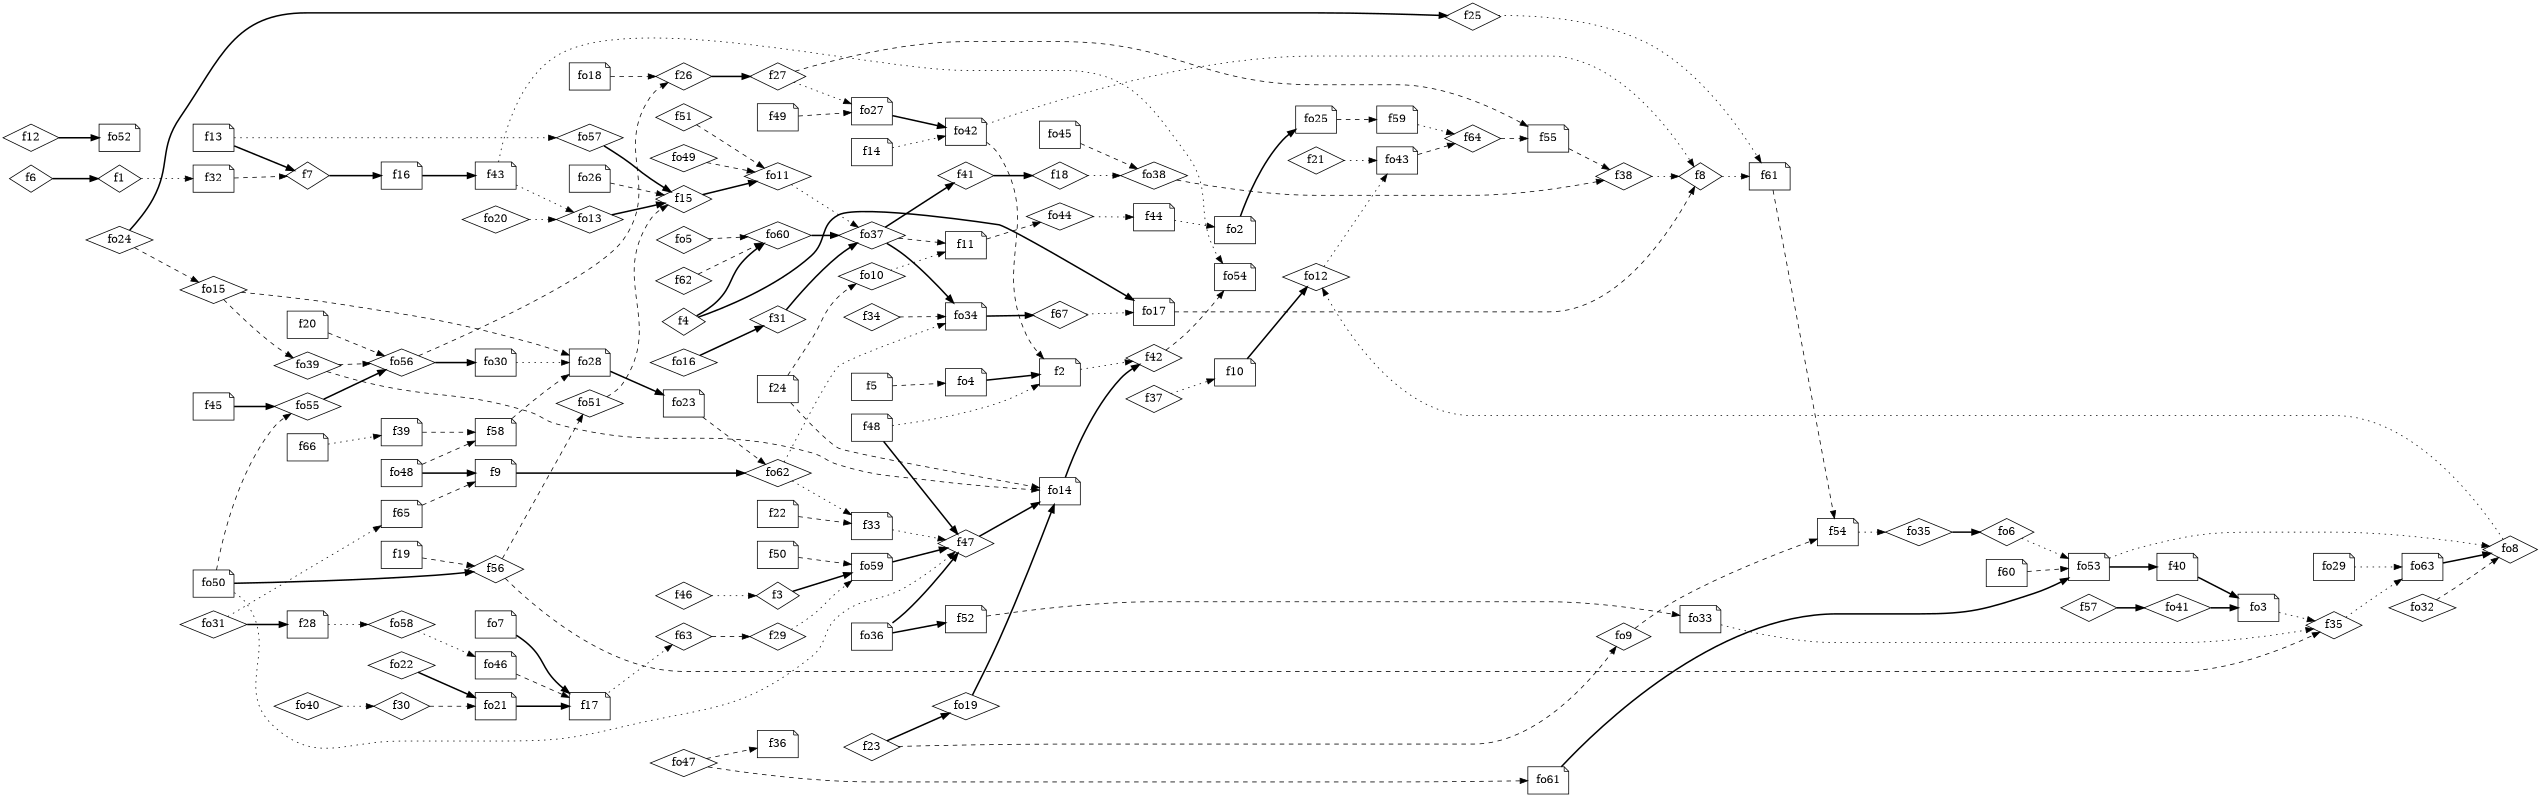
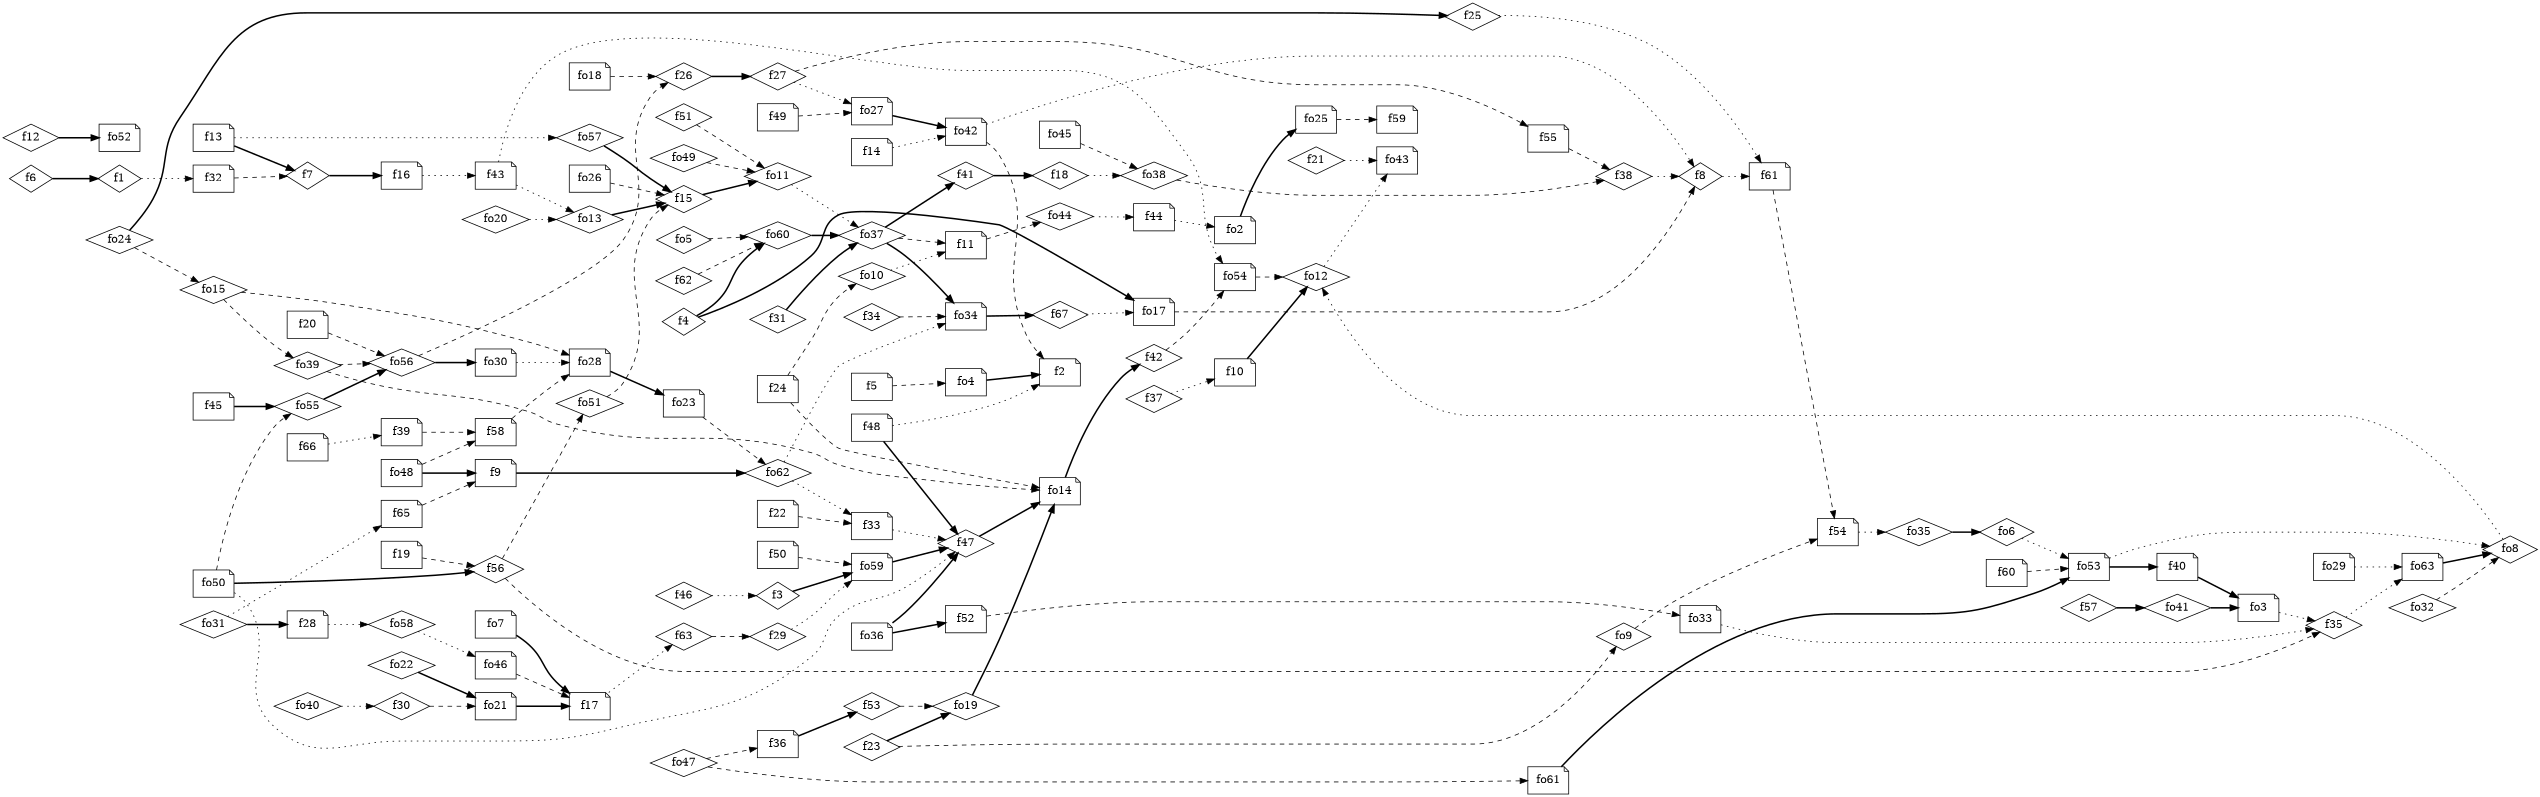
(1473, 139) -> none
(445, 176) -> (445, 176)
none -> (1265, 277)
(684, 363) -> none
(1103, 366) -> none
none -> (872, 706)
